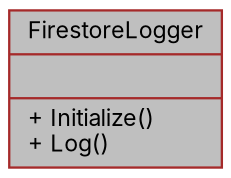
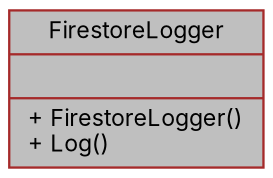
(91, 119) -> (136, 119)
